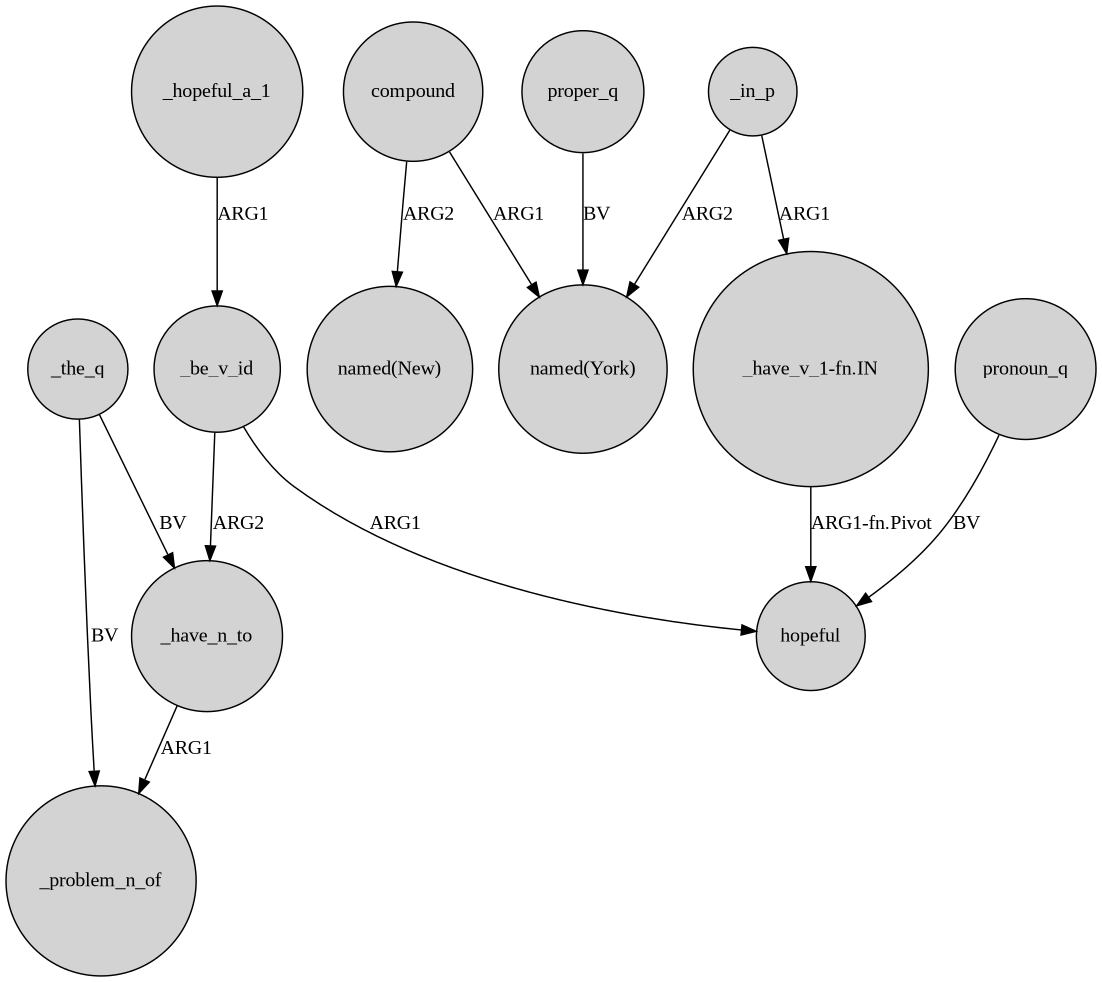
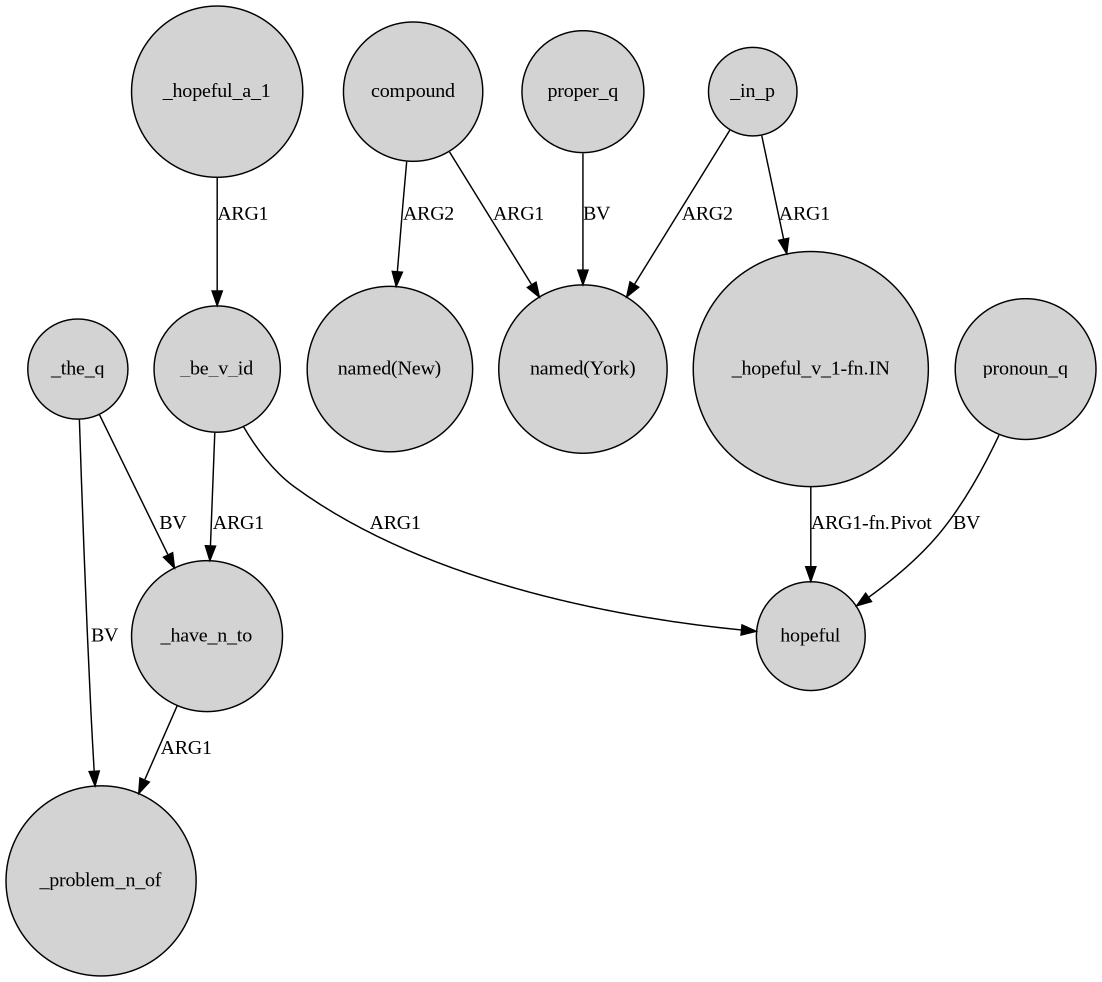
(811, 369) -> (811, 369)
(239, 524) -> (239, 524)
